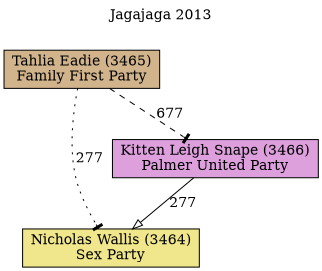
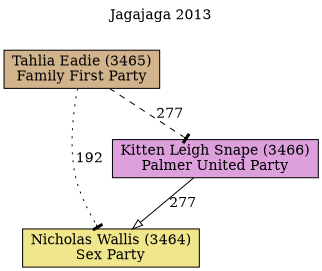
(170, 114) -> (170, 114)
(90, 159) -> (90, 159)
